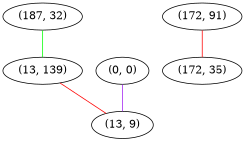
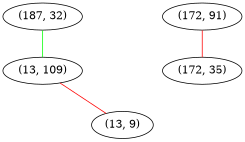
(43, 71) -> (43, 71)
(122, 71) -> none
